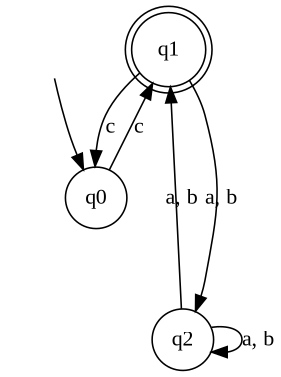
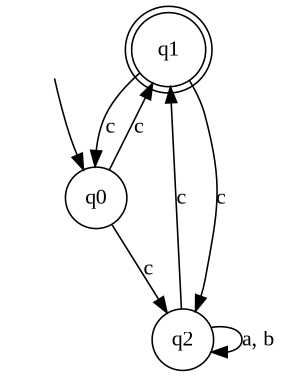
(182, 198) -> (182, 198)
(221, 198) -> (221, 198)
none -> (135, 262)
